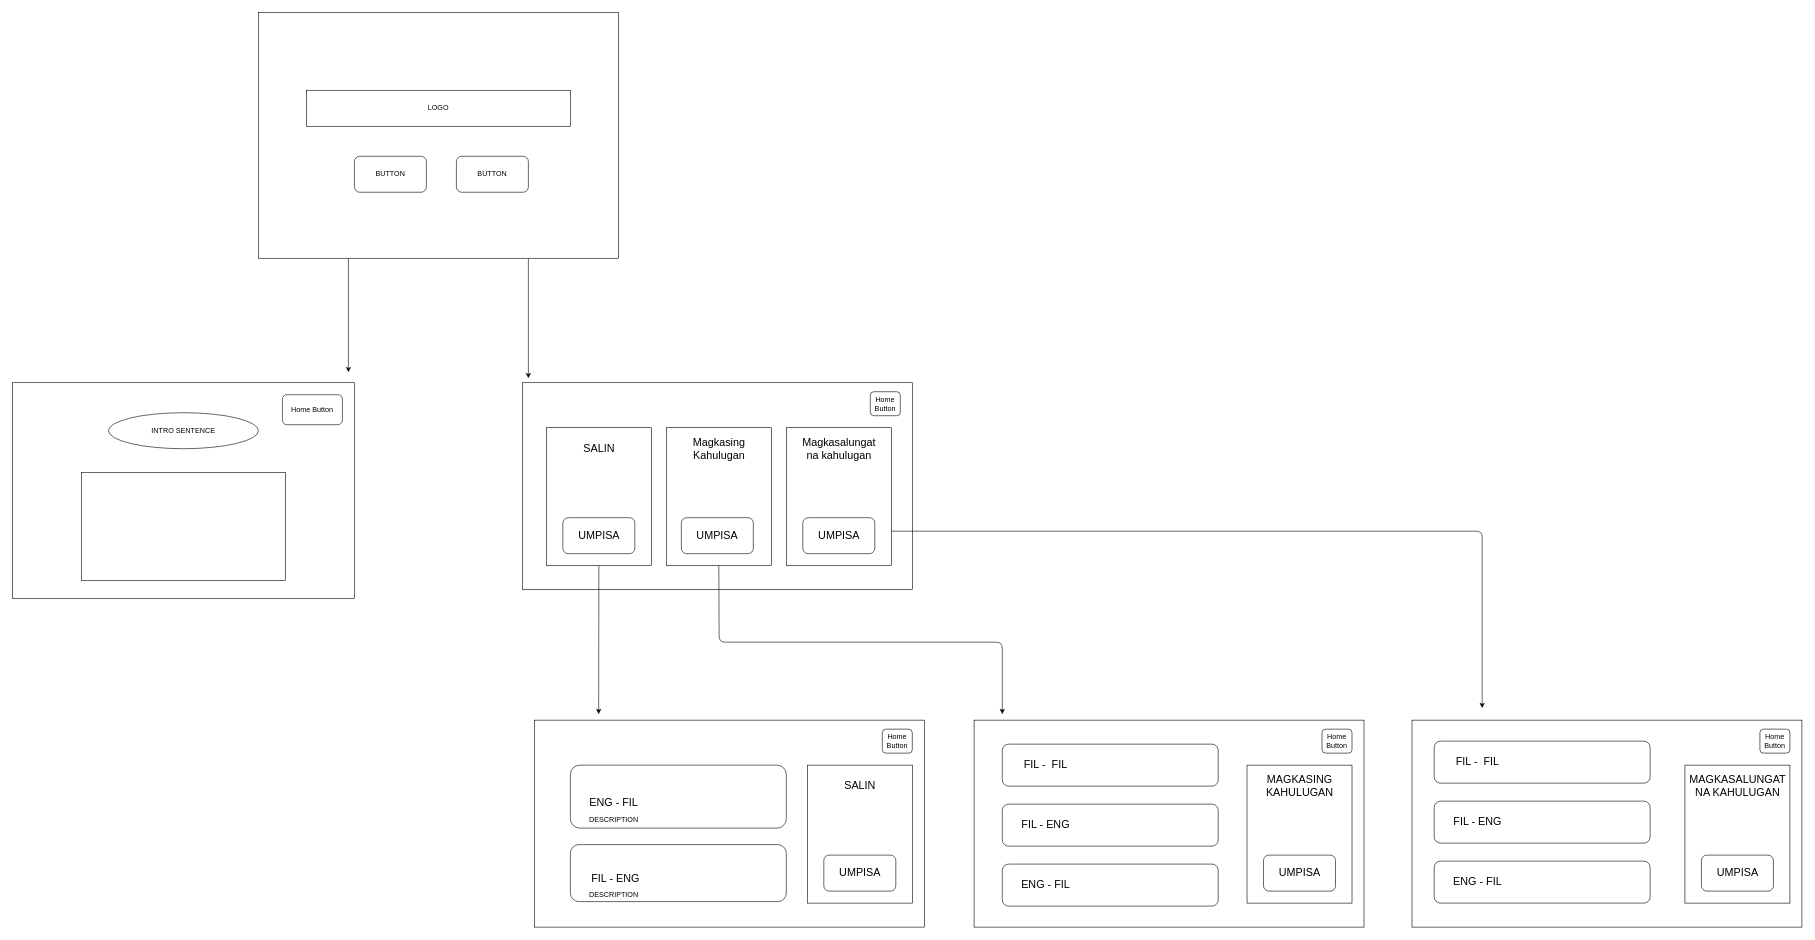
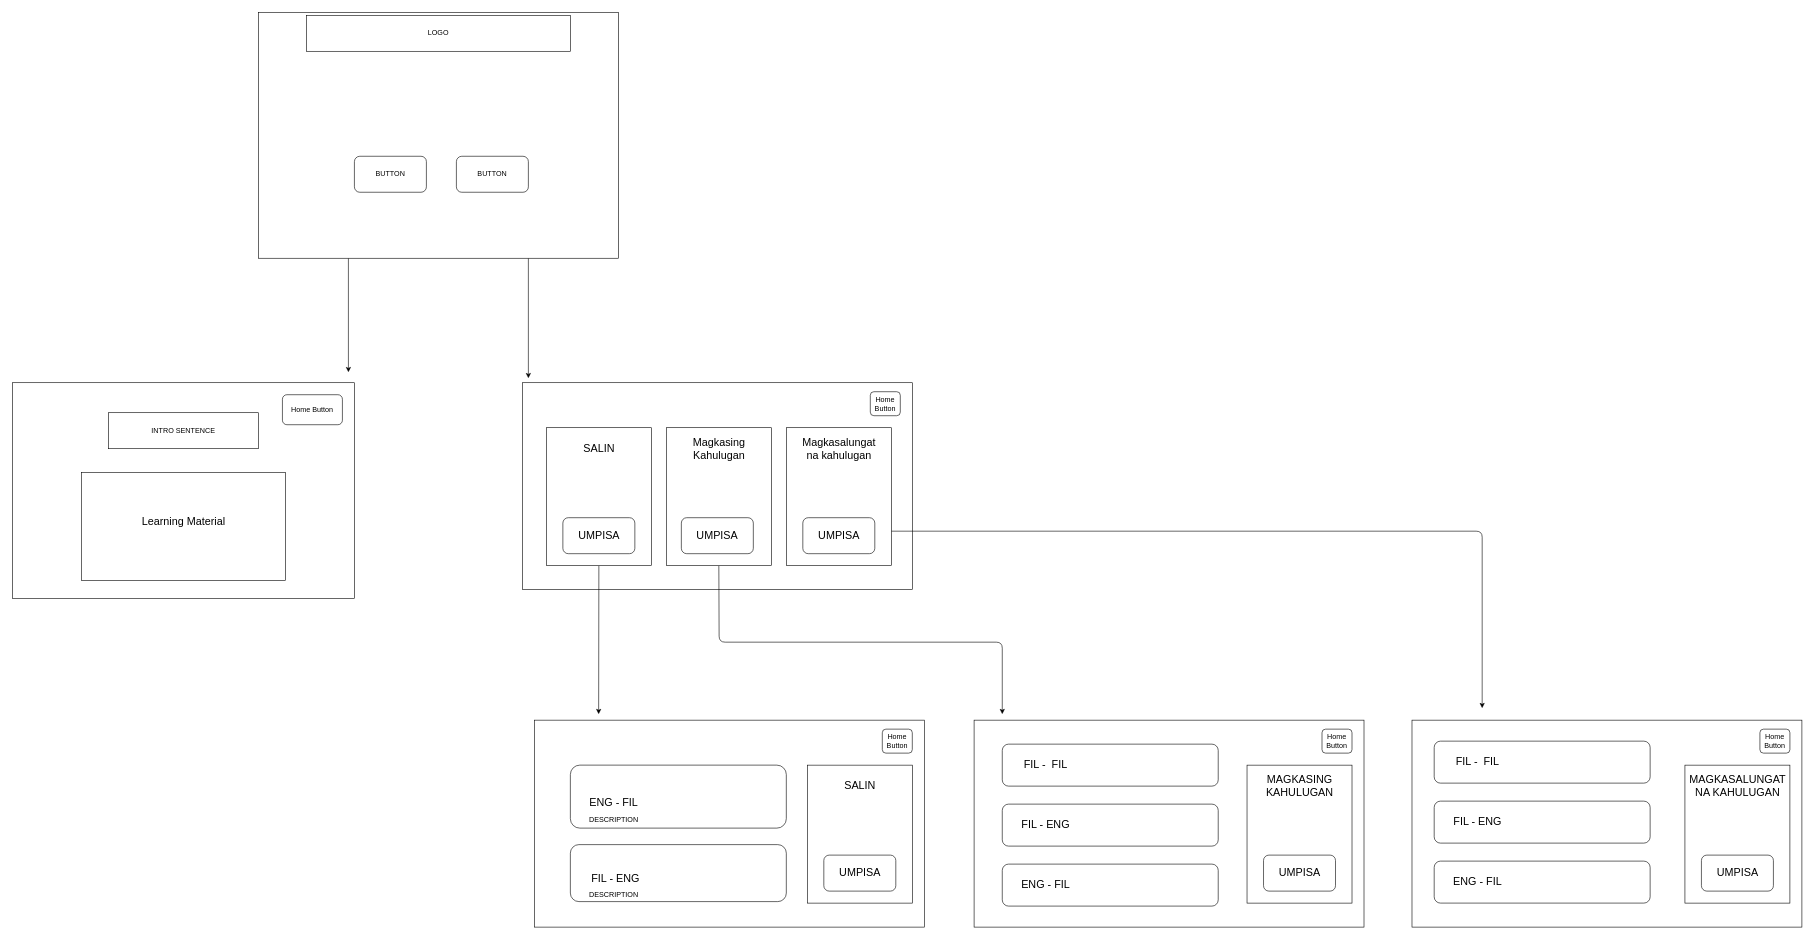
(438, 108) -> (438, 33)
(183, 431) -> (183, 431)
none -> (183, 522)
